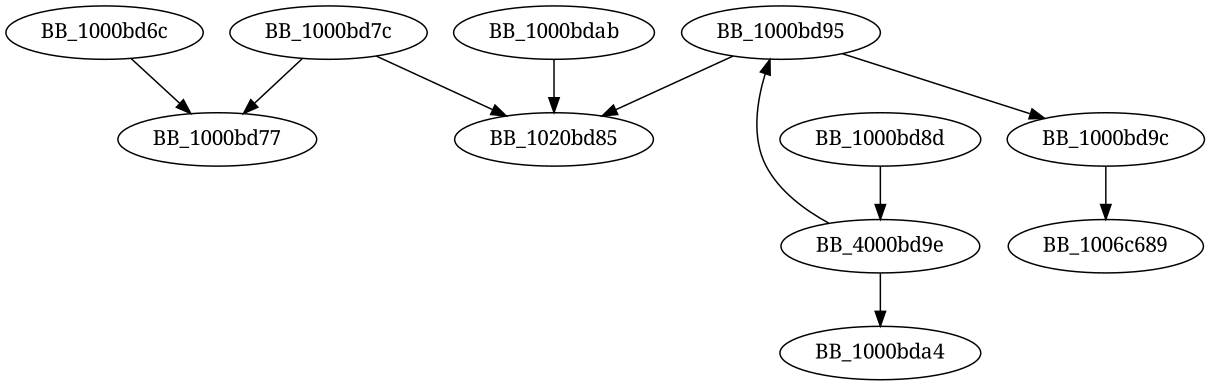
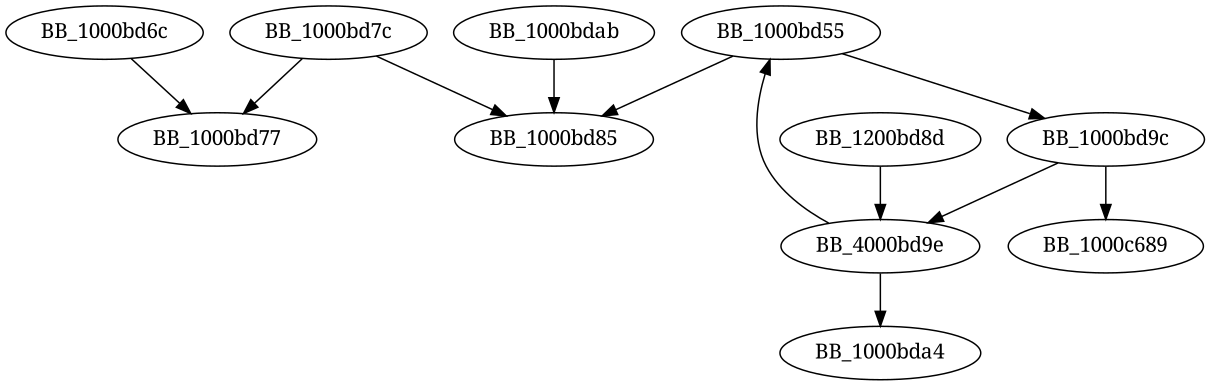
(781, 33) -> (781, 33)
(554, 139) -> (554, 139)
(880, 139) -> (880, 139)
none -> (1000, 190)
(1106, 246) -> (1106, 246)
